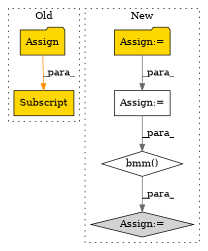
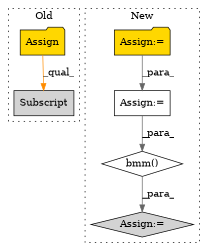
(59, 73) -> (59, 73)
(44, 103) -> (44, 103)
